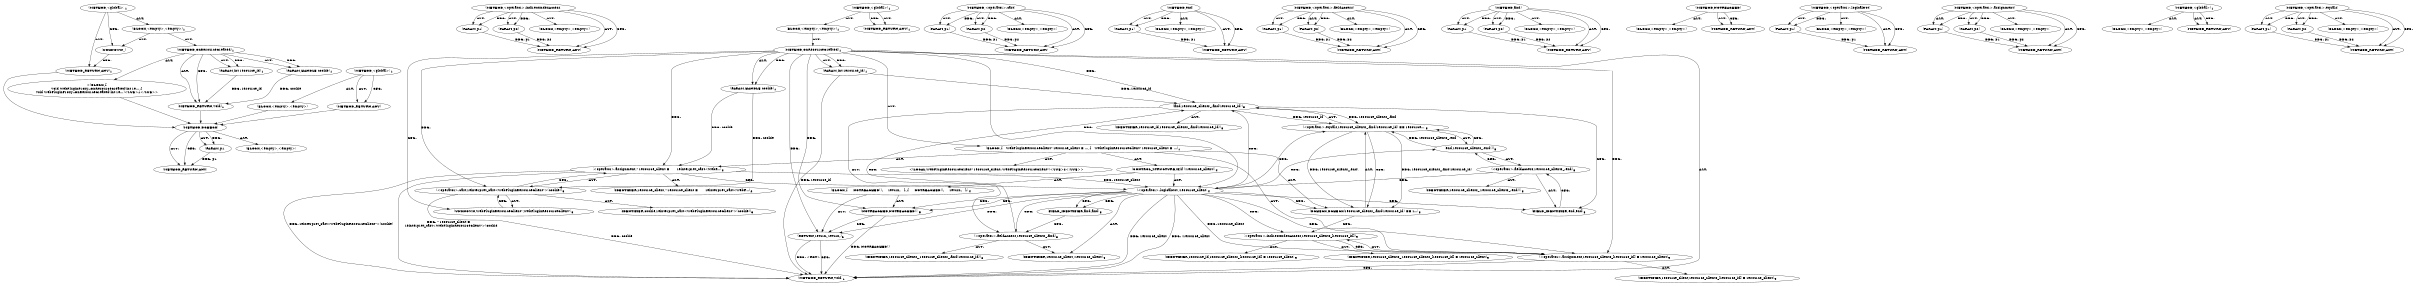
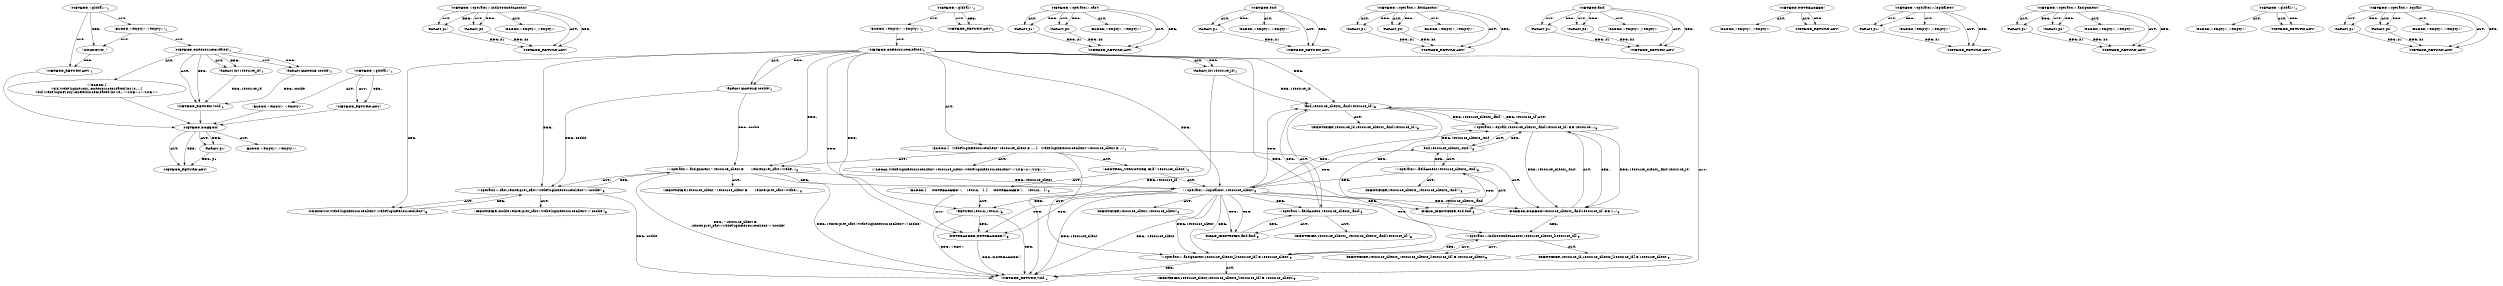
(1301, 201) -> (1459, 201)
(852, 222) -> (979, 223)
(1039, 246) -> (1285, 226)
